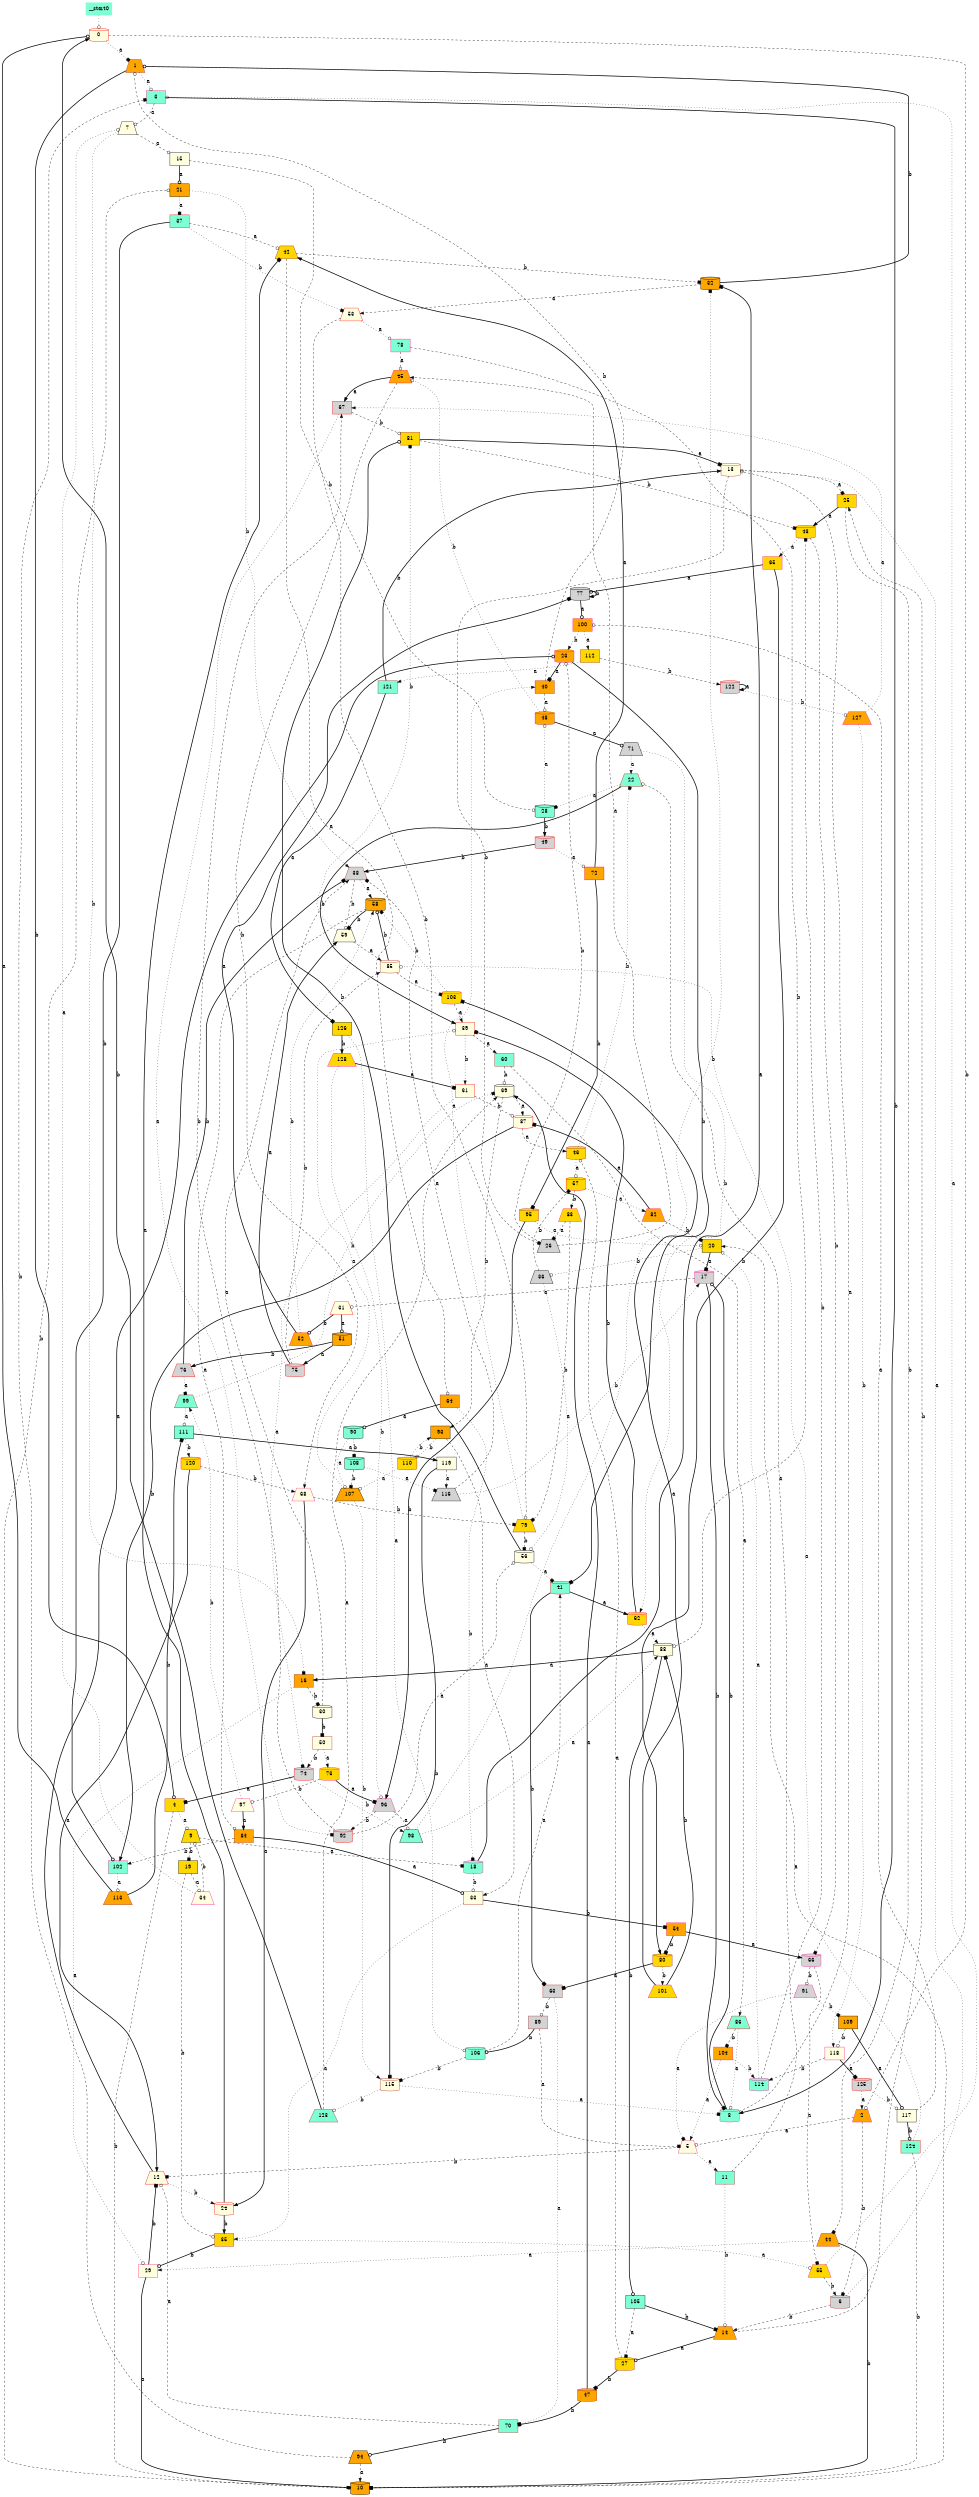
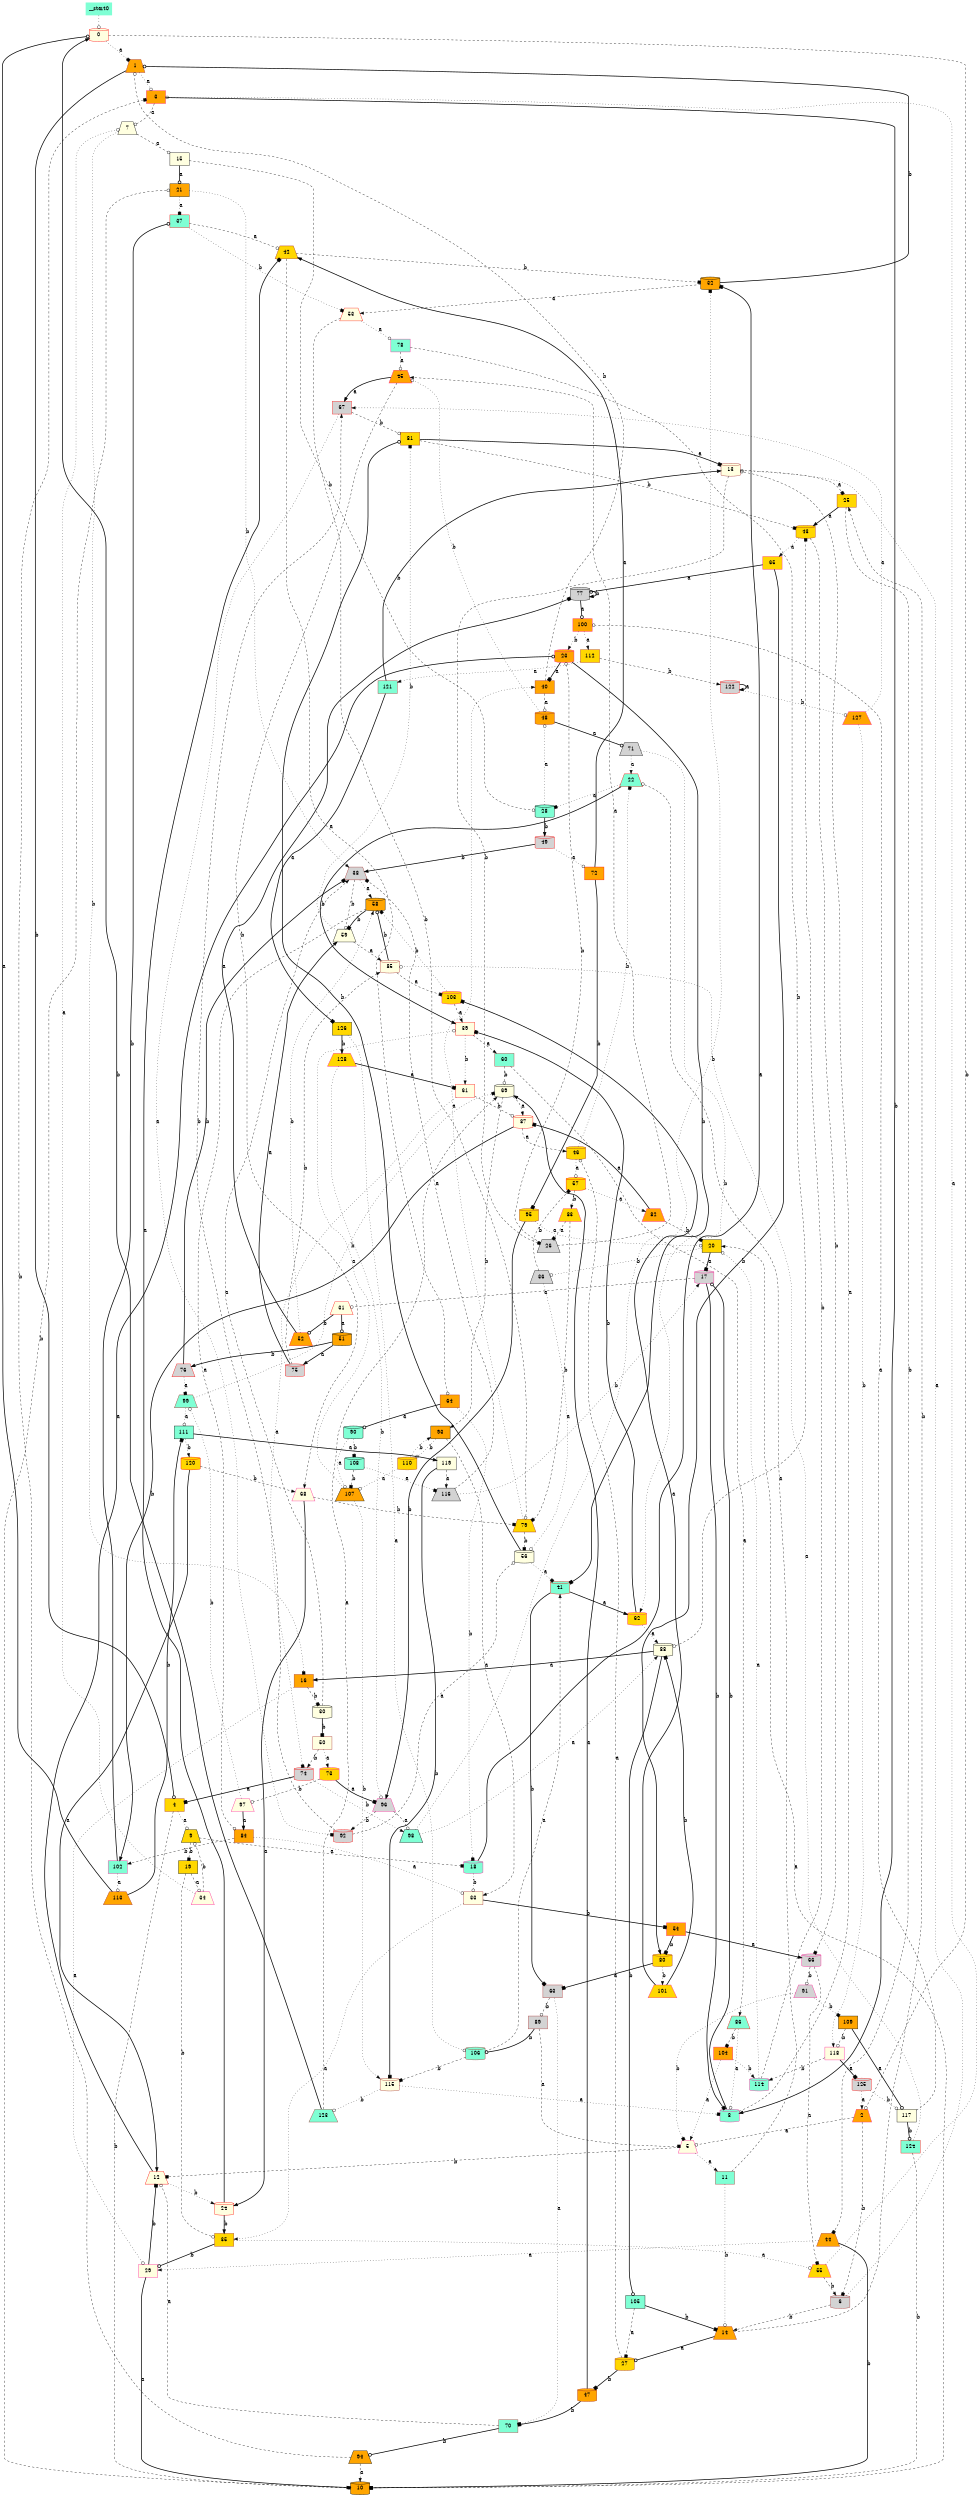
(156, 97) -> (156, 97)
(103, 1031) -> (131, 1035)
(210, 1605) -> (210, 1605)
(349, 1853) -> (349, 1853)
(678, 2069) -> (678, 2069)
